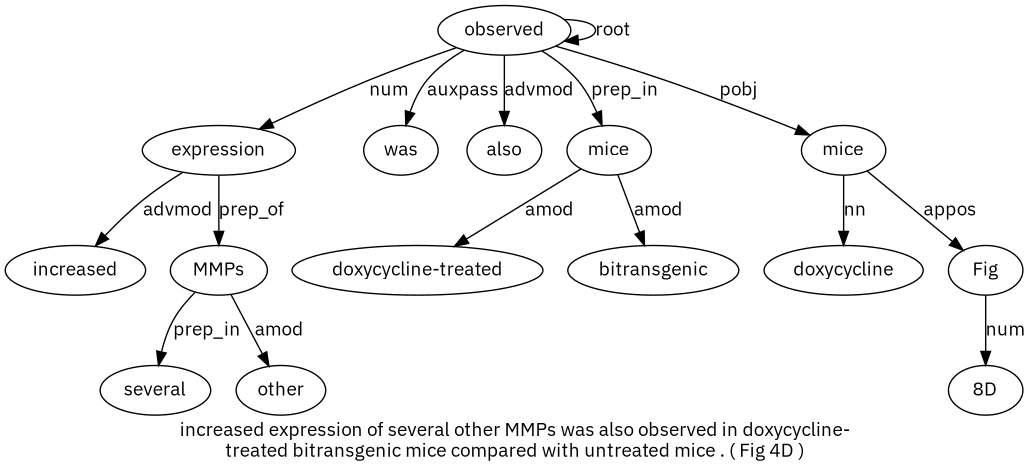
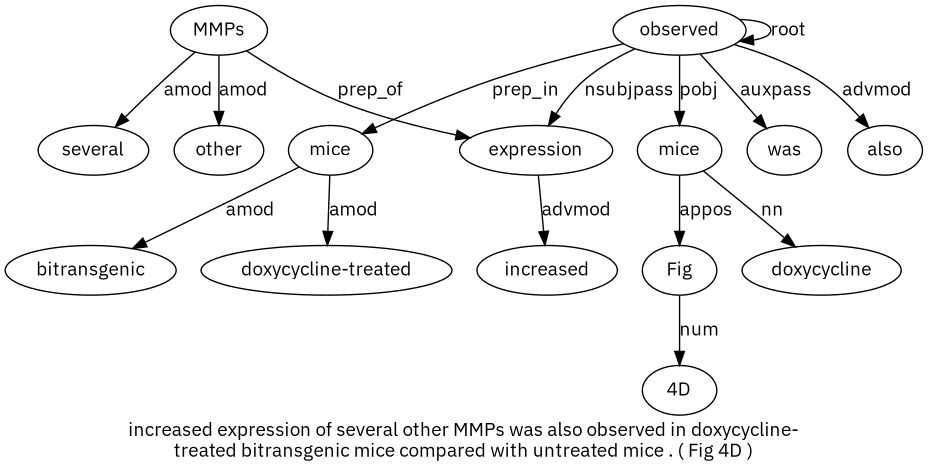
(389, 90) -> (629, 90)
(219, 203) -> (347, 104)
(207, 330) -> (189, 90)
(986, 390) -> (680, 390)
